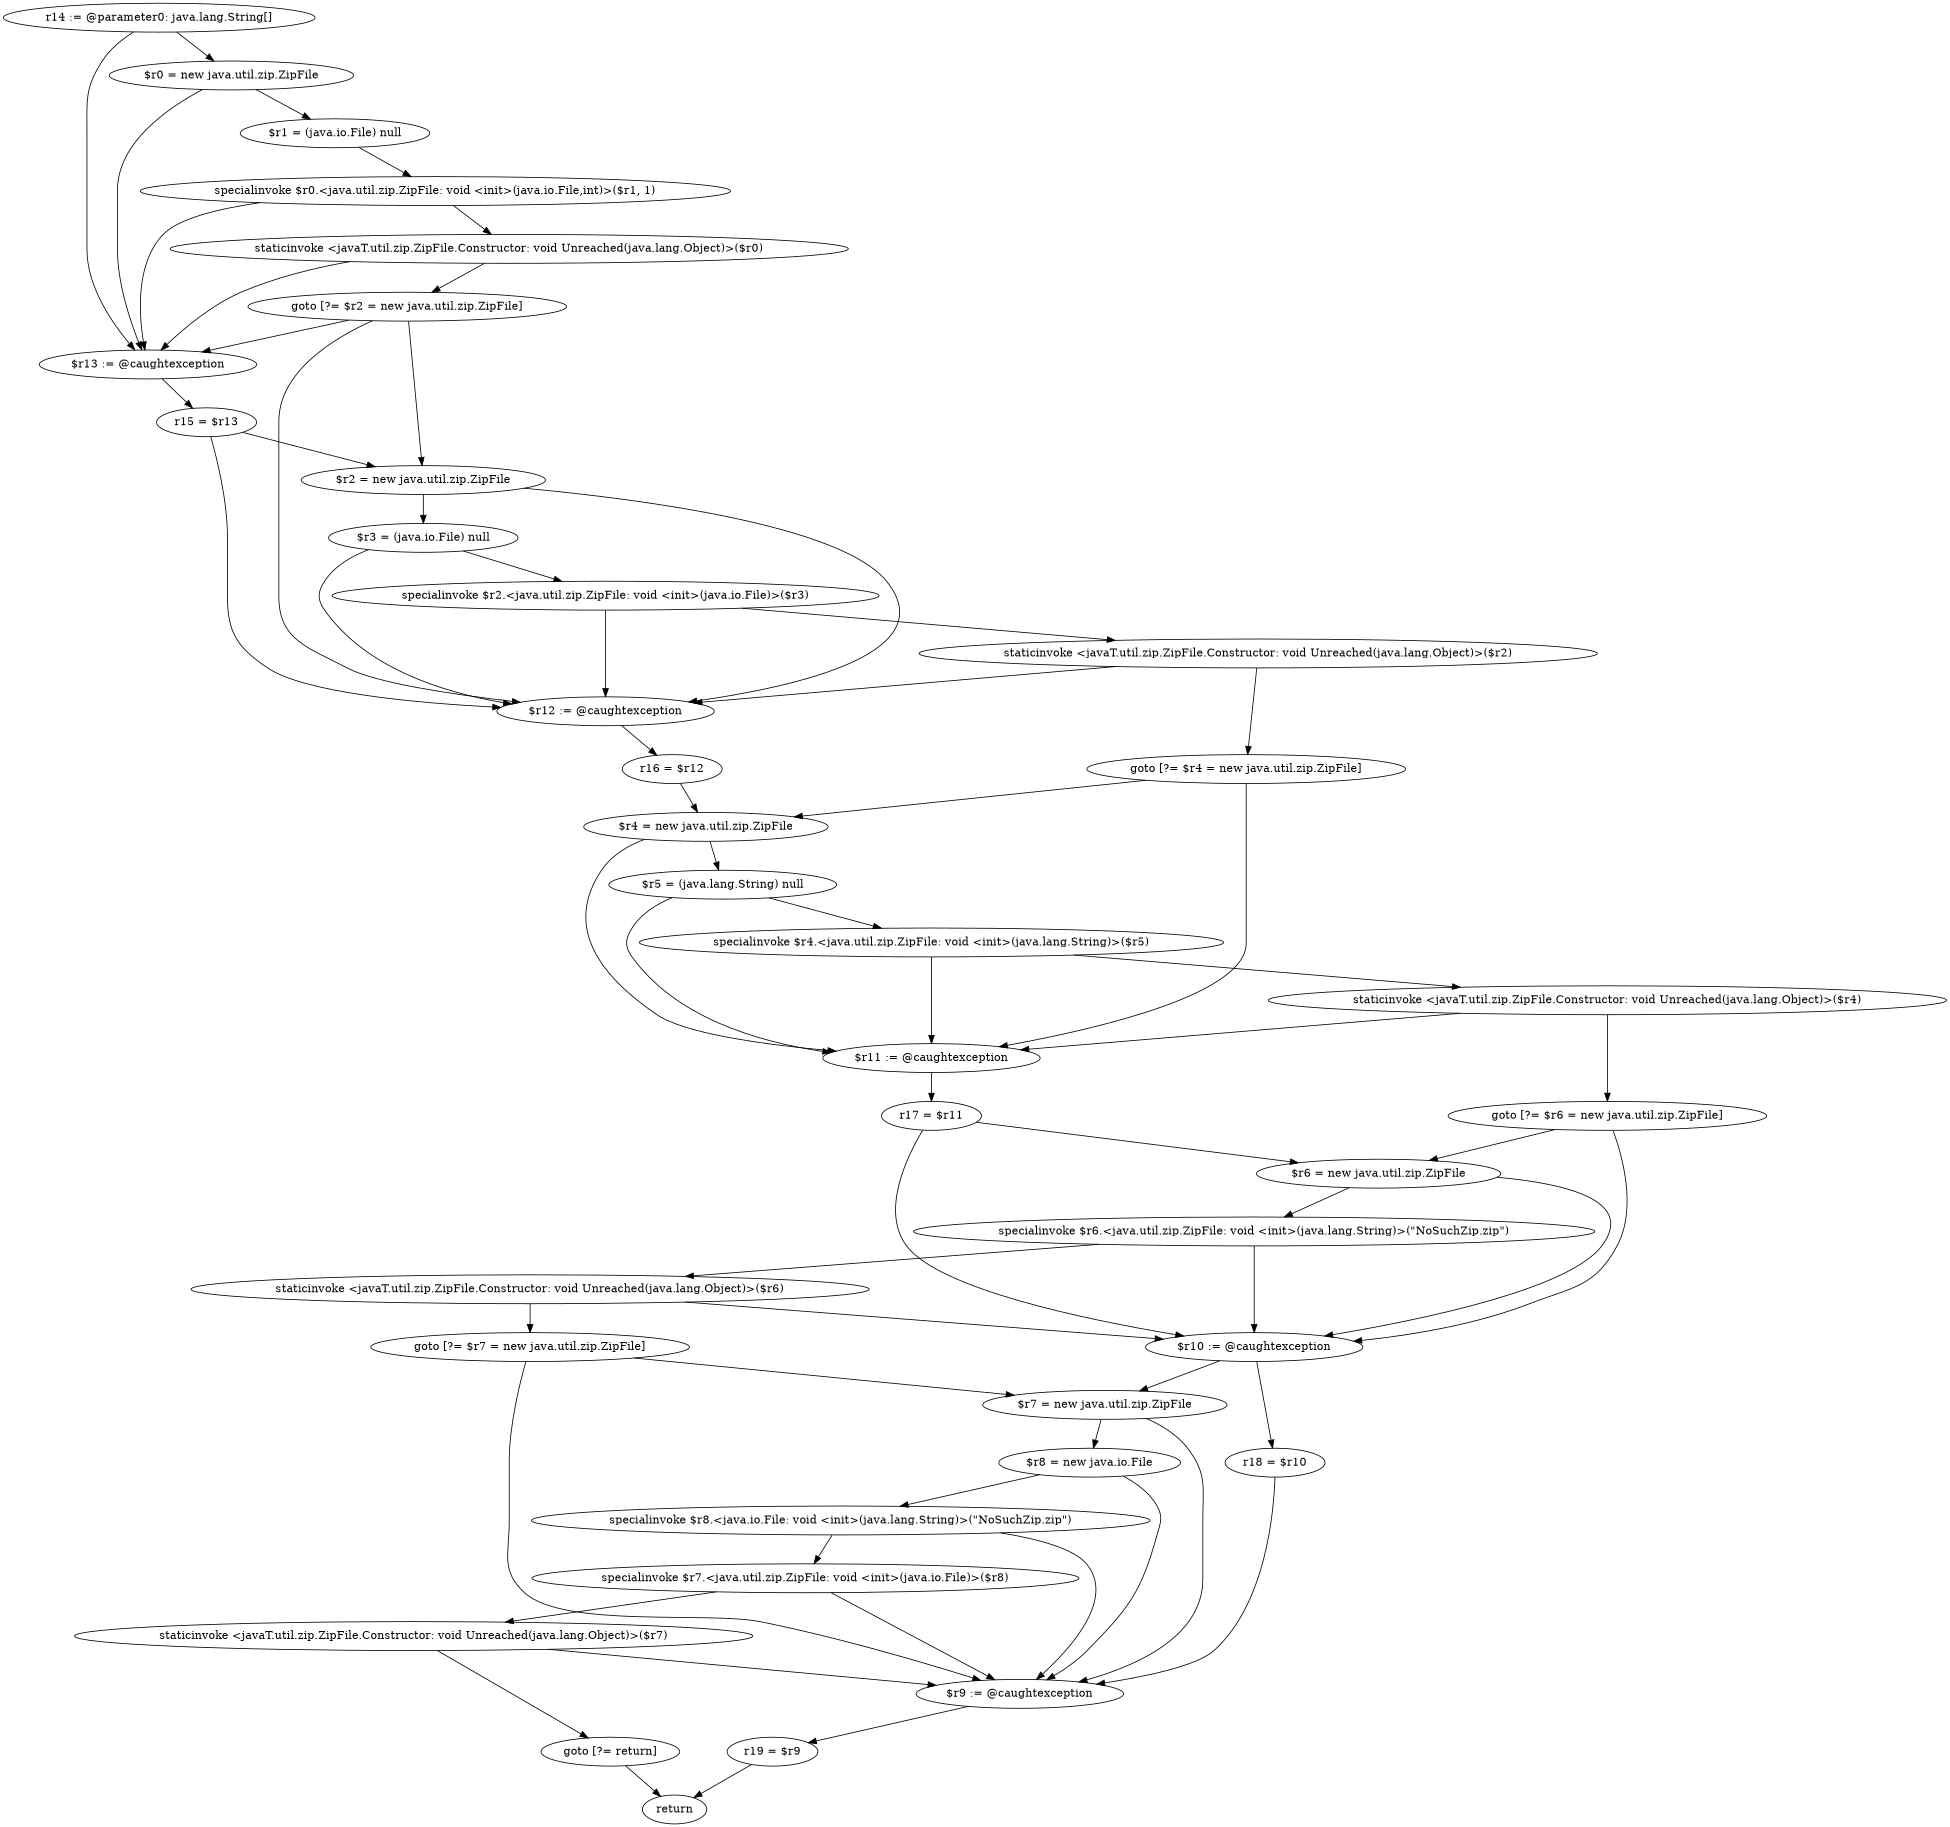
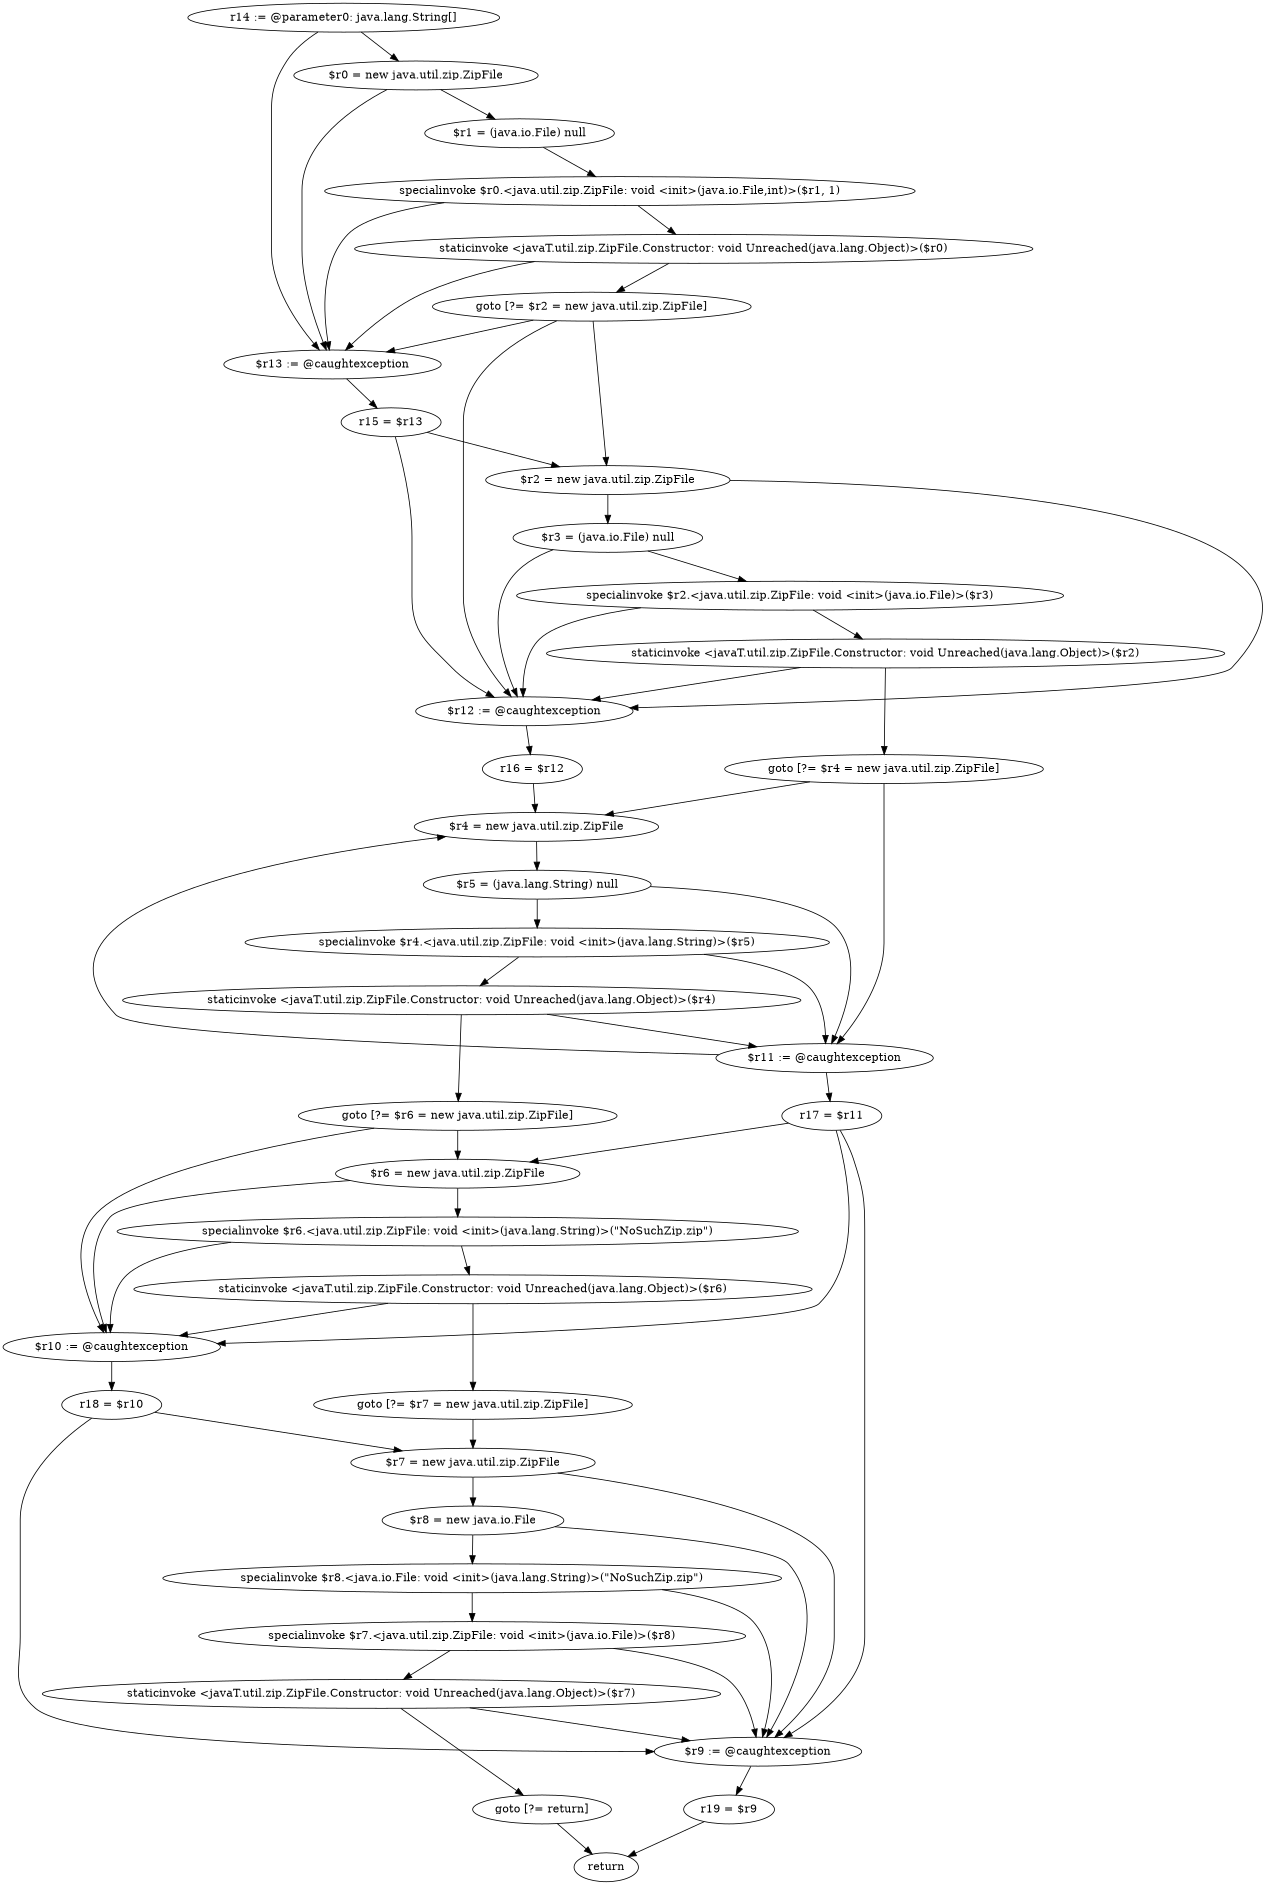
(636, 999) -> (199, 1030)
(1183, 1375) -> (274, 1431)
(632, 1616) -> (865, 1445)
